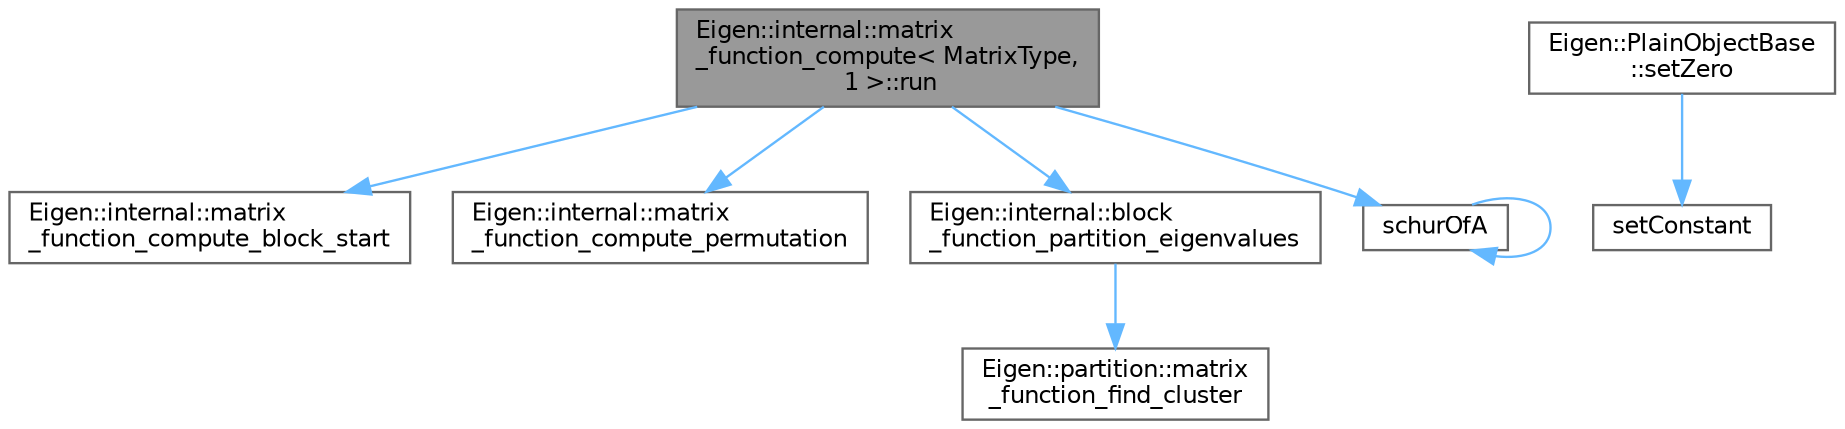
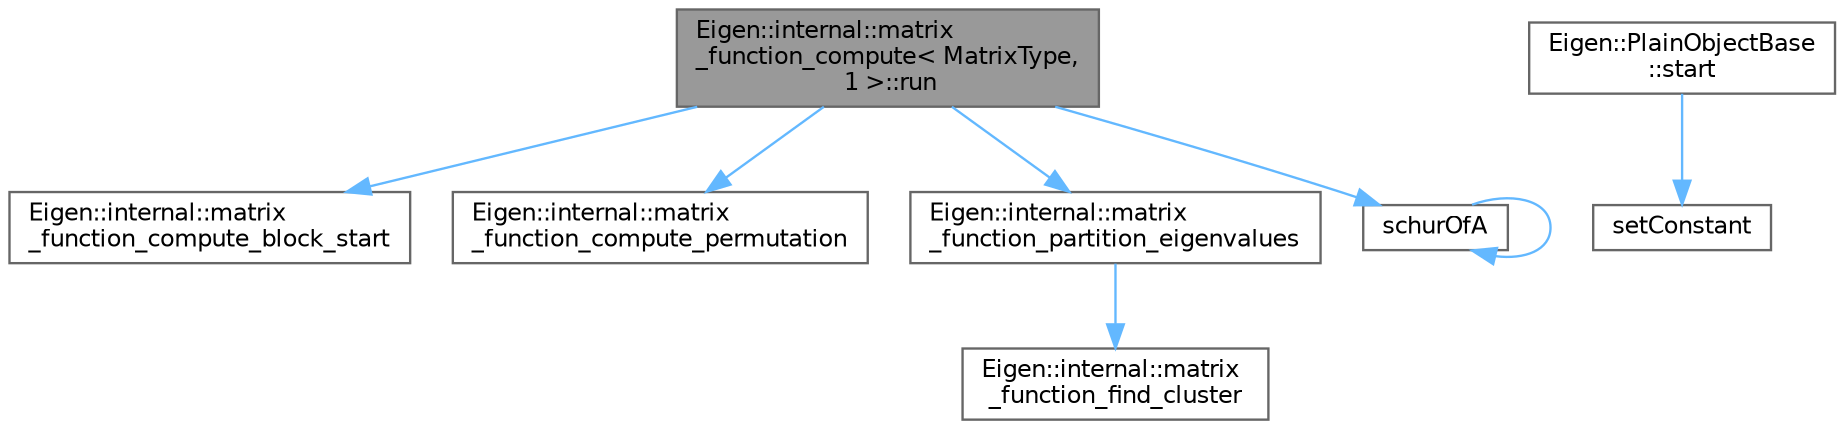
(1682, 58) -> (1682, 58)
(1115, 228) -> (1115, 228)
(1115, 384) -> (1115, 384)
